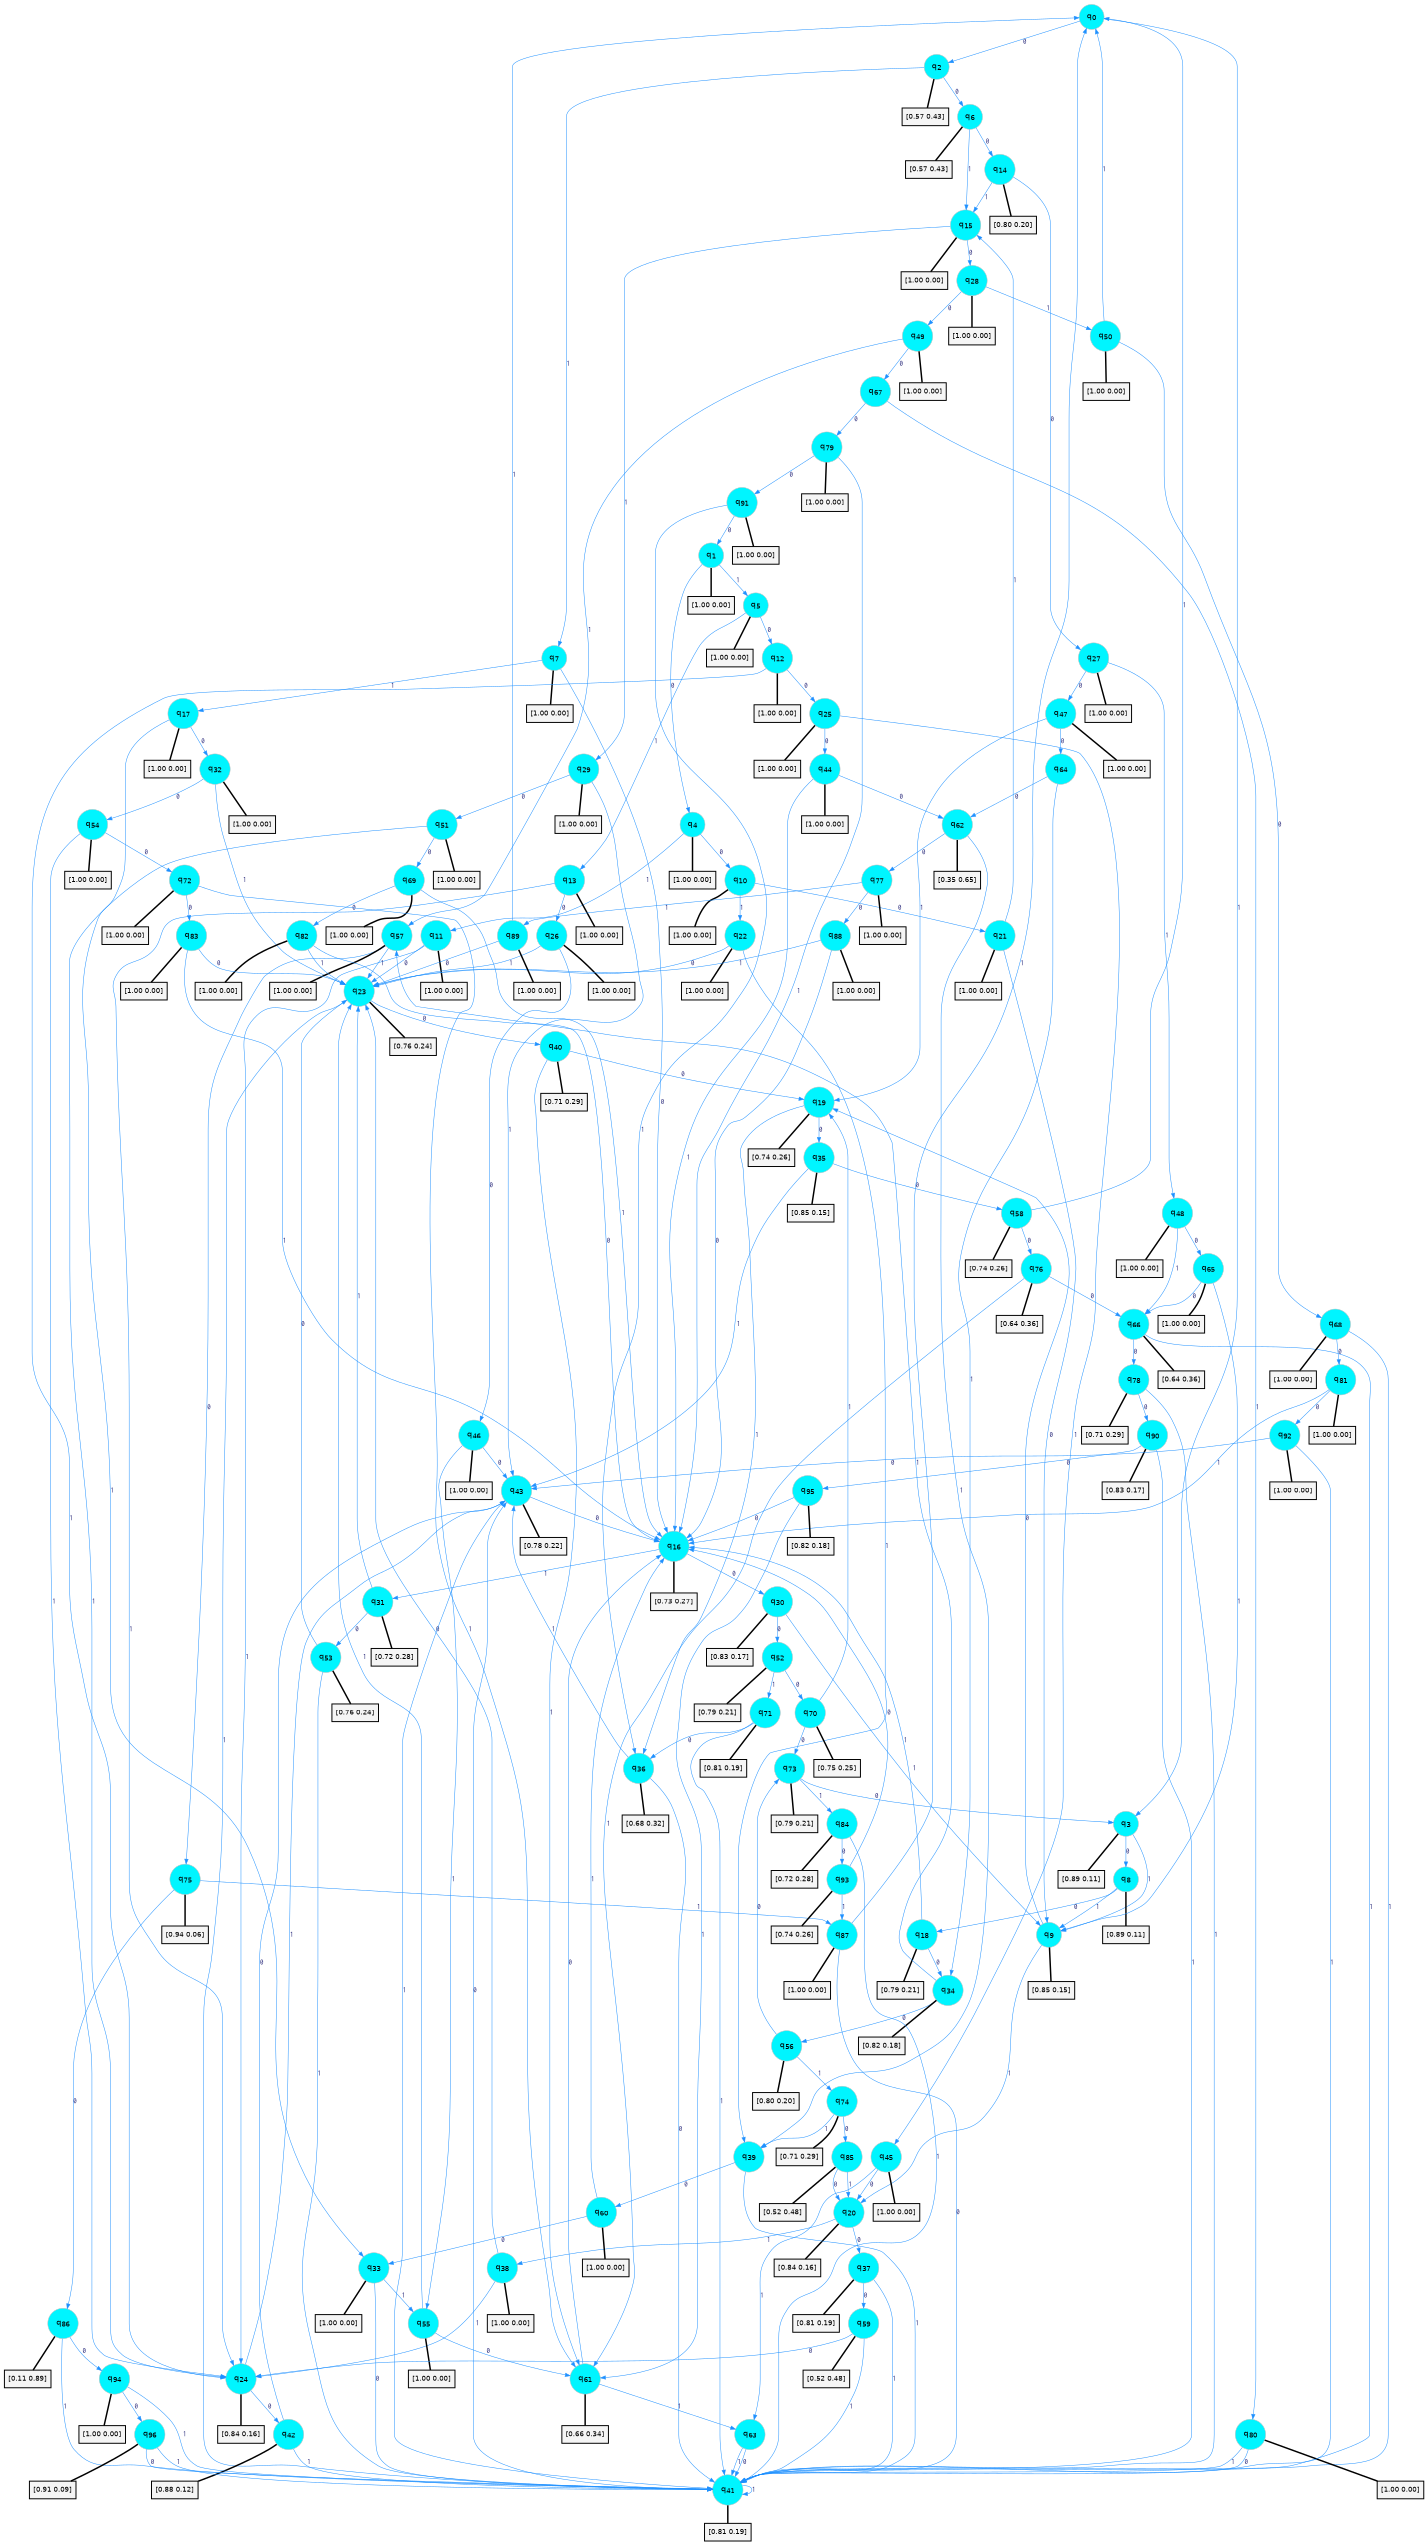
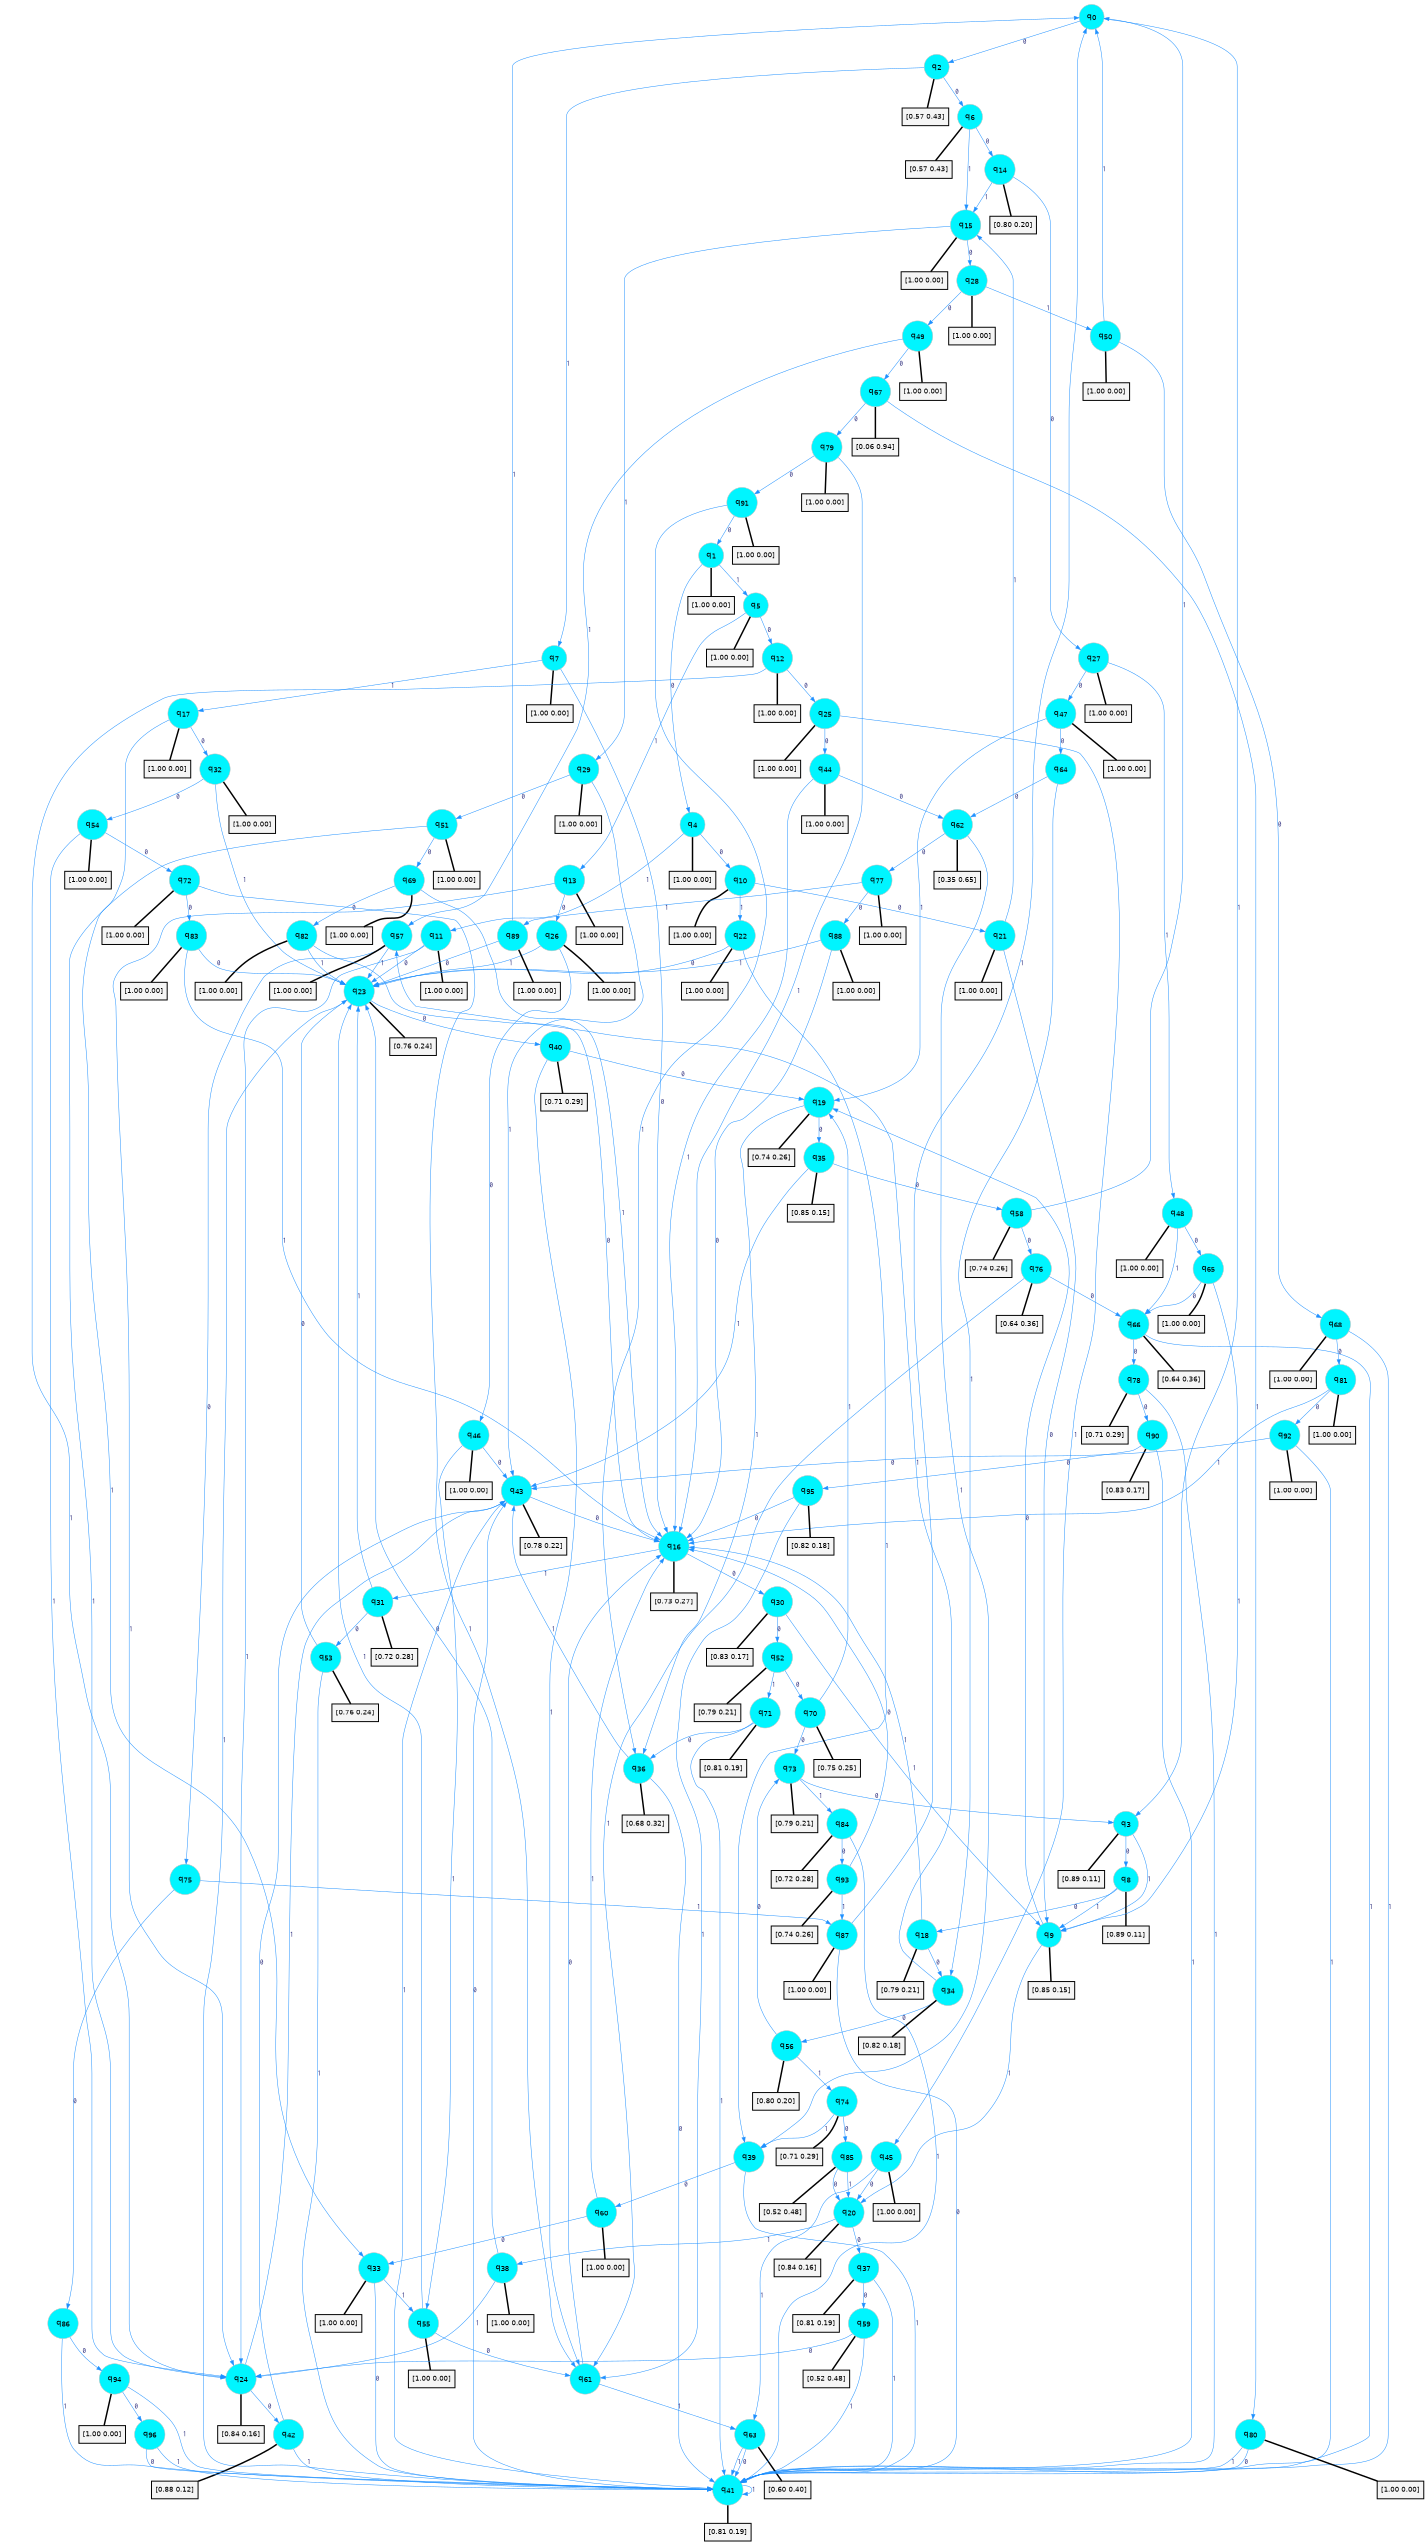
none -> (875, 447)
(185, 1935) -> none
(28, 2379) -> none
(585, 2434) -> none
(53, 2490) -> none
none -> (788, 2490)
